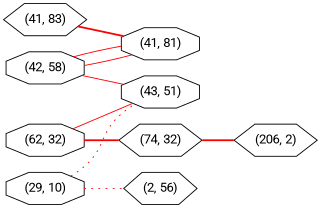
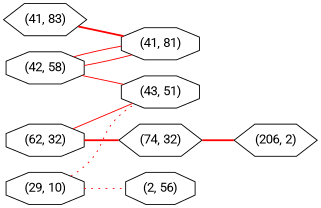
(160, 188) -> (160, 188)
